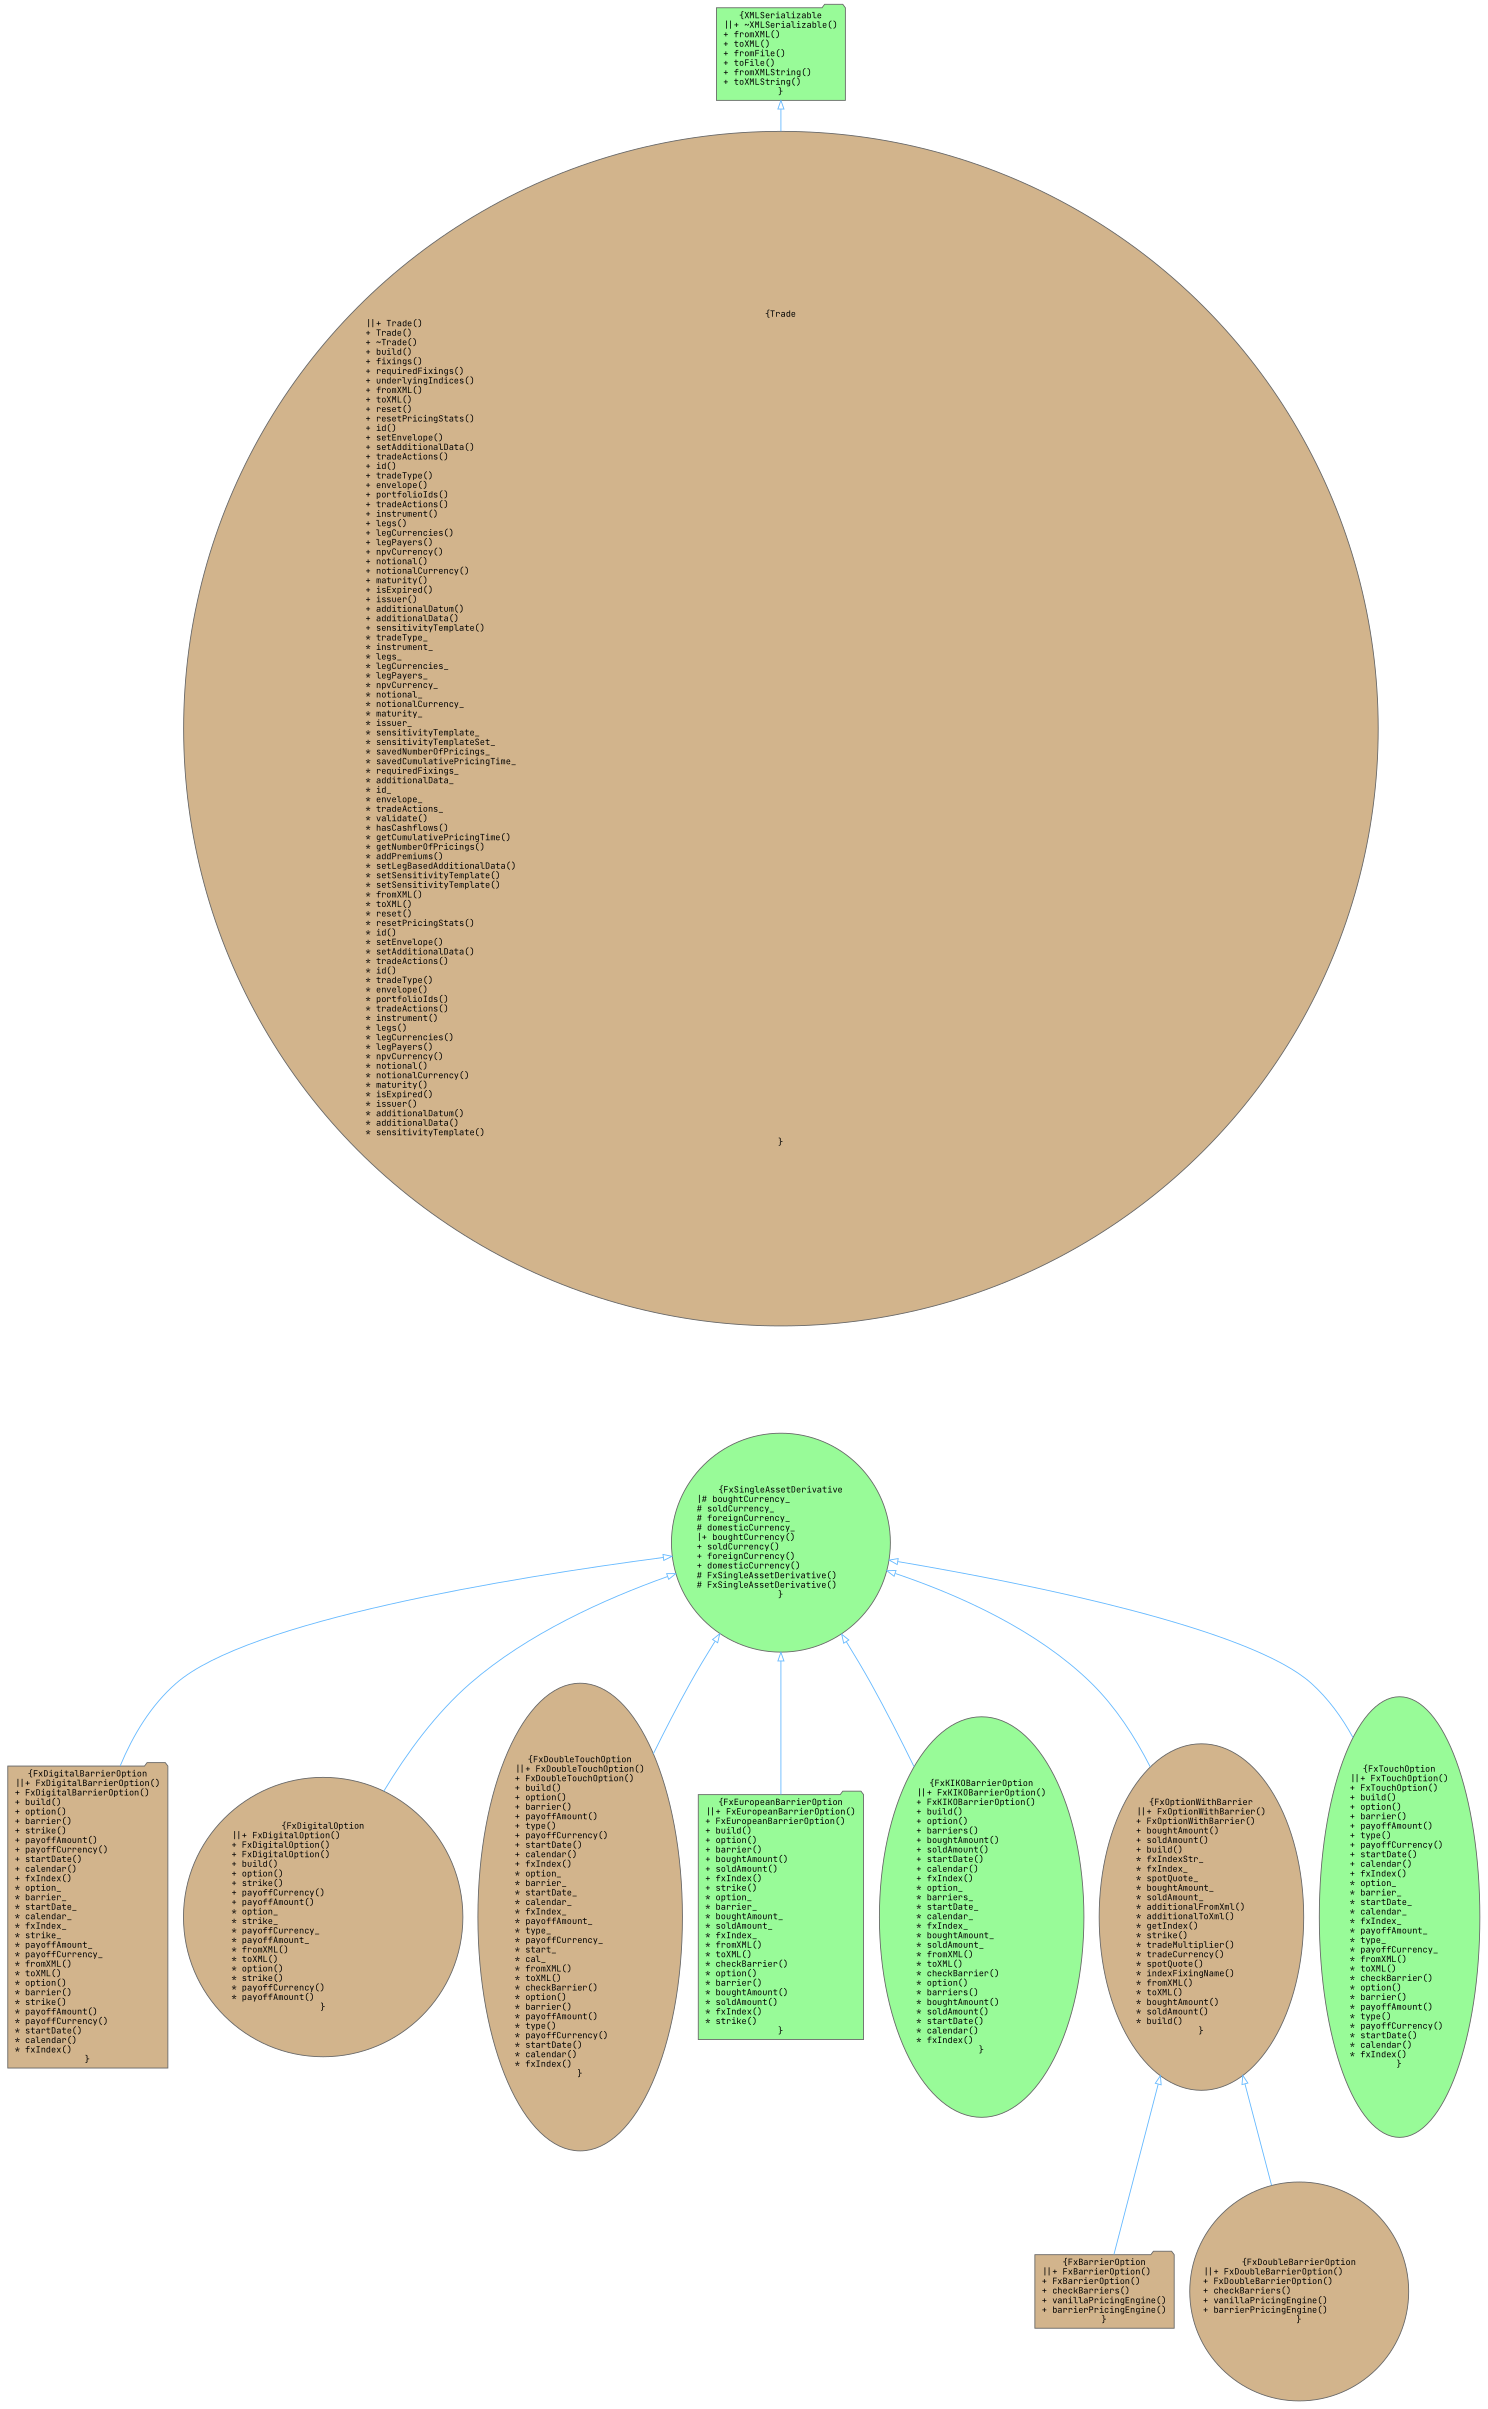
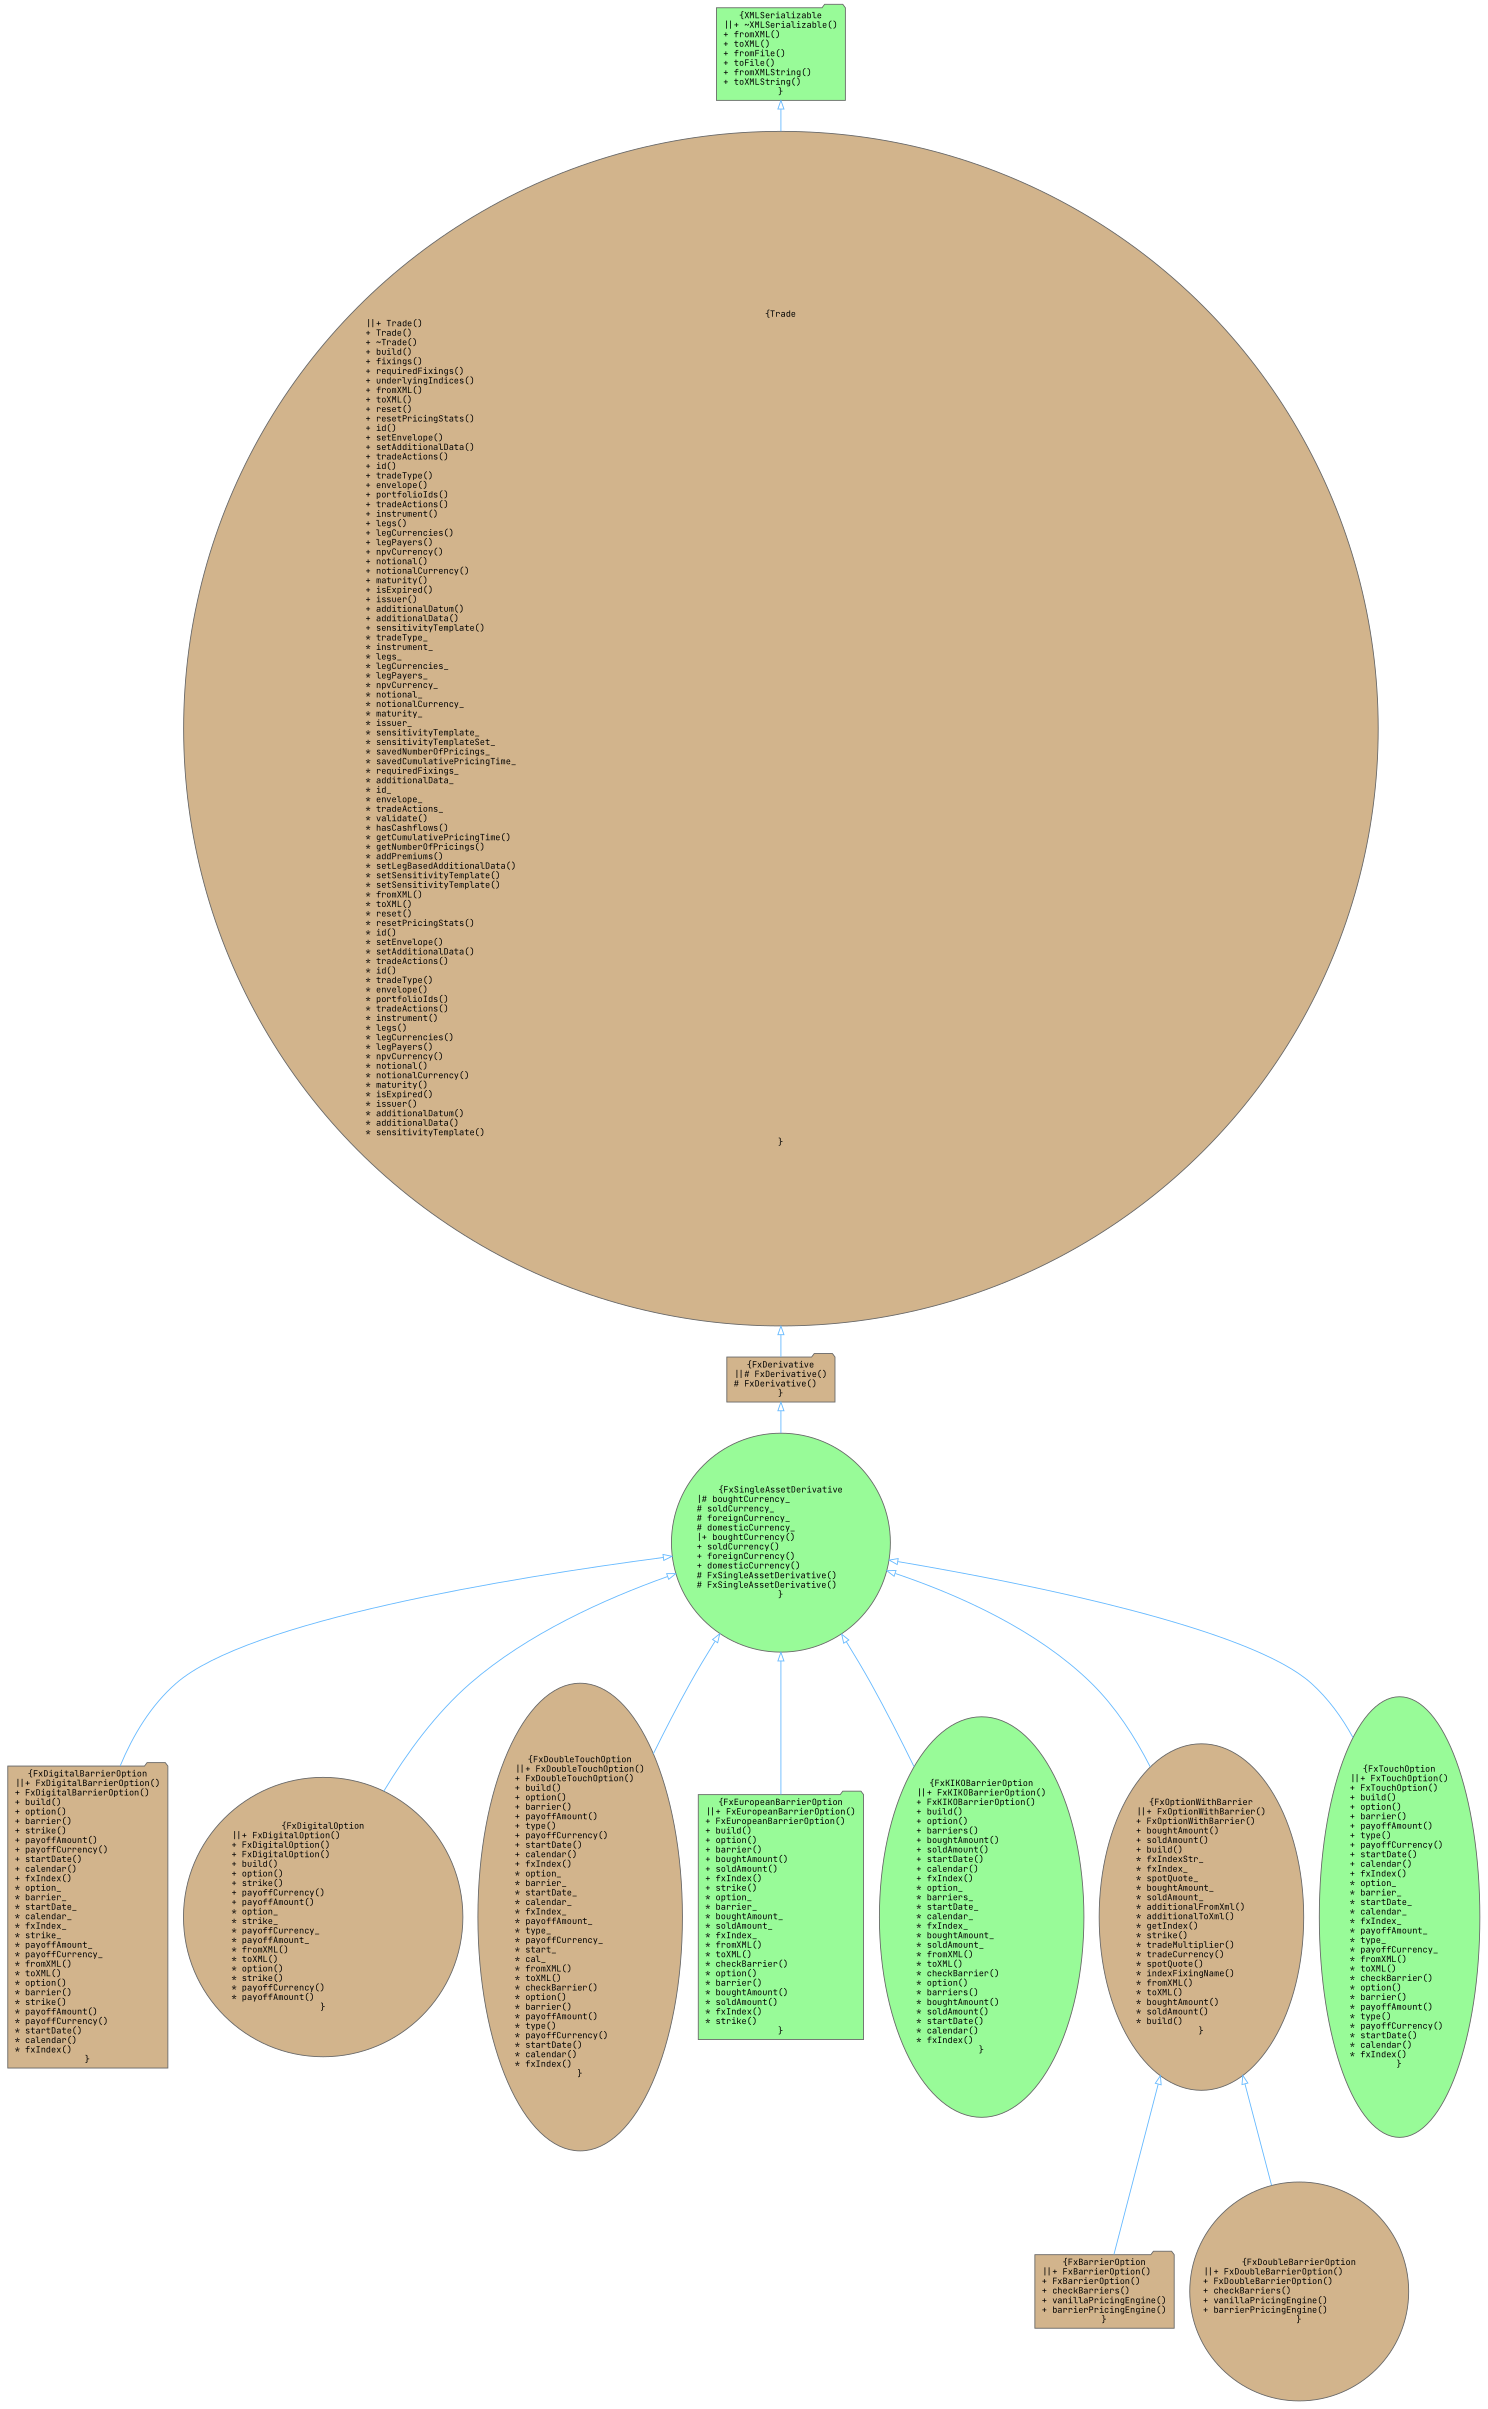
none -> (781, 1380)
